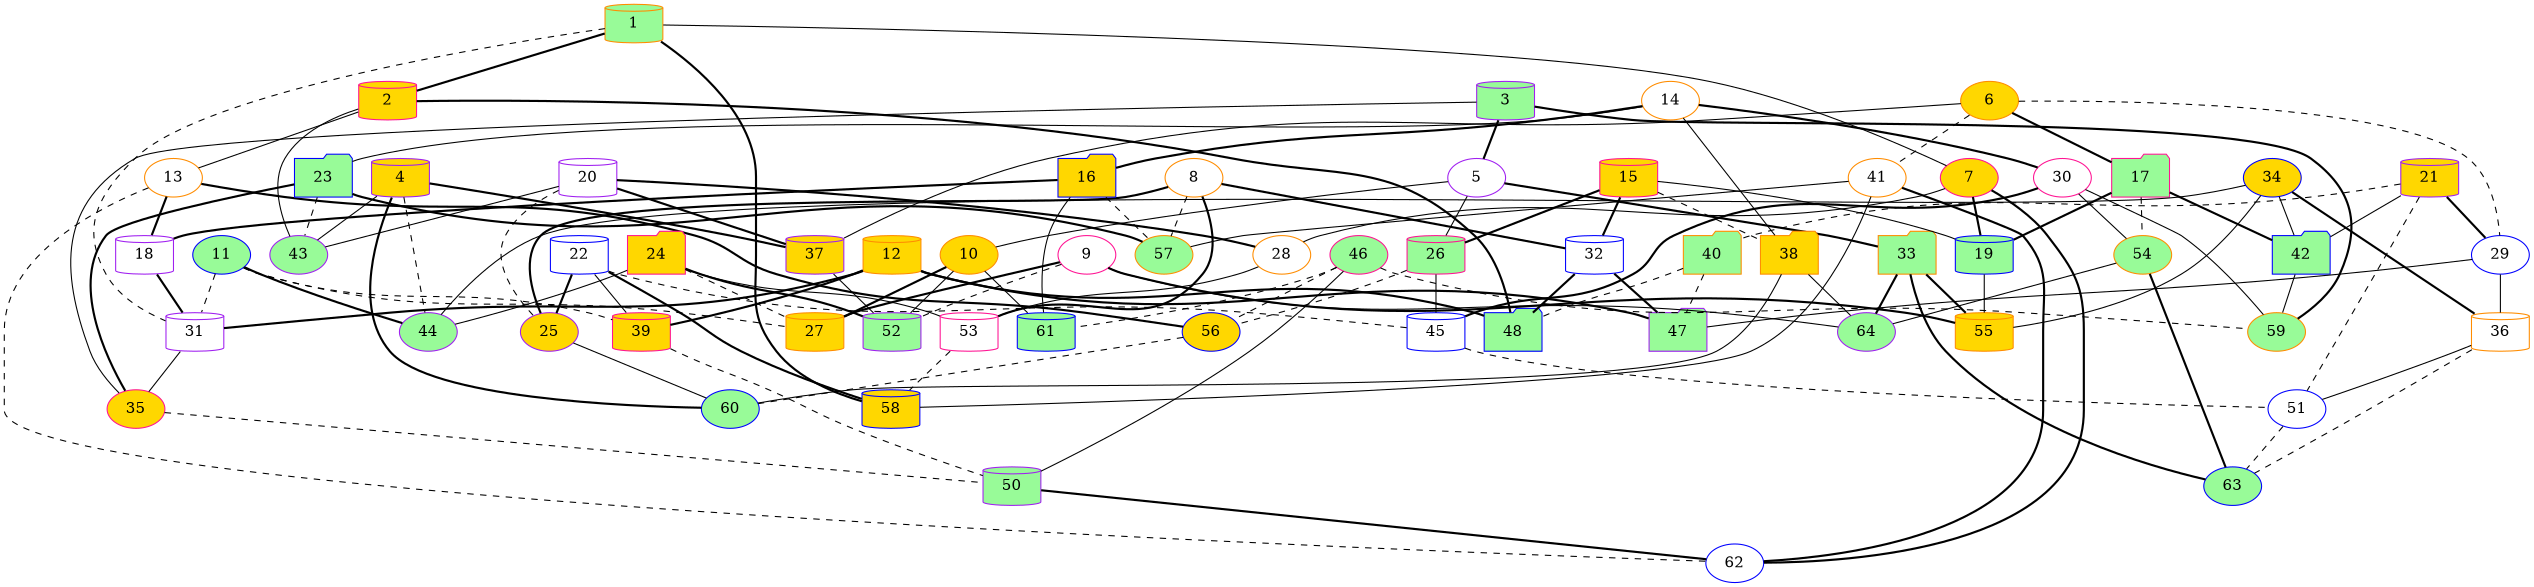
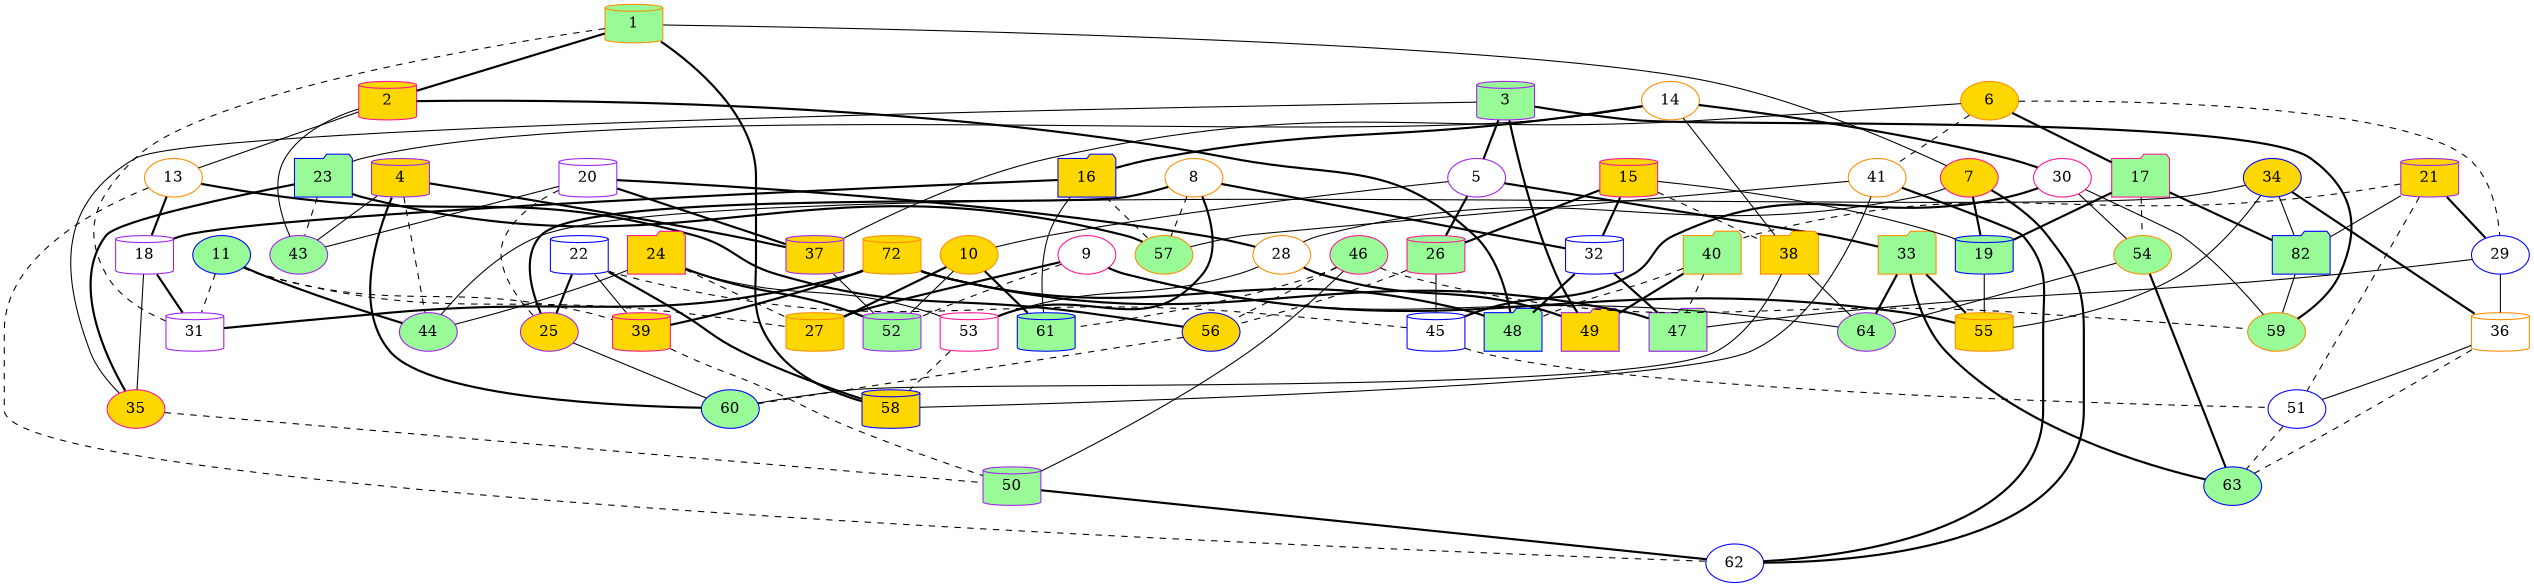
(1457, 216) -> (1457, 216)
(892, 255) -> (892, 255)
(2301, 255) -> (2301, 255)
(1013, 298) -> (1013, 298)
none -> (1590, 332)
(165, 372) -> (140, 332)
